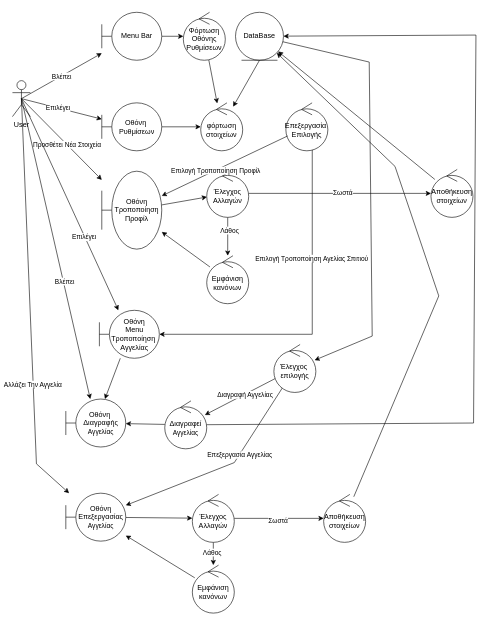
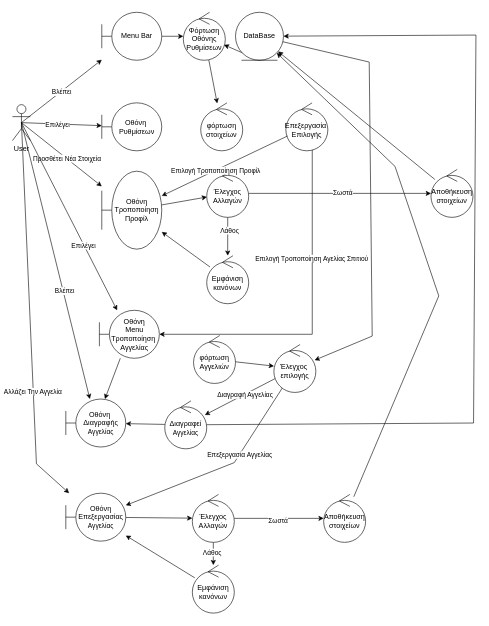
(247, 82) -> (234, 49)
(21, 99) -> (21, 123)
(195, 127) -> none
none -> (215, 360)
none -> (252, 364)
